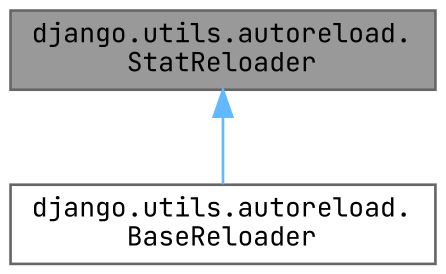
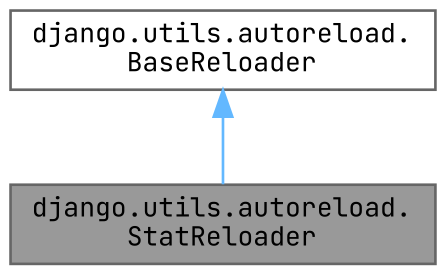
(223, 151) -> (223, 151)
